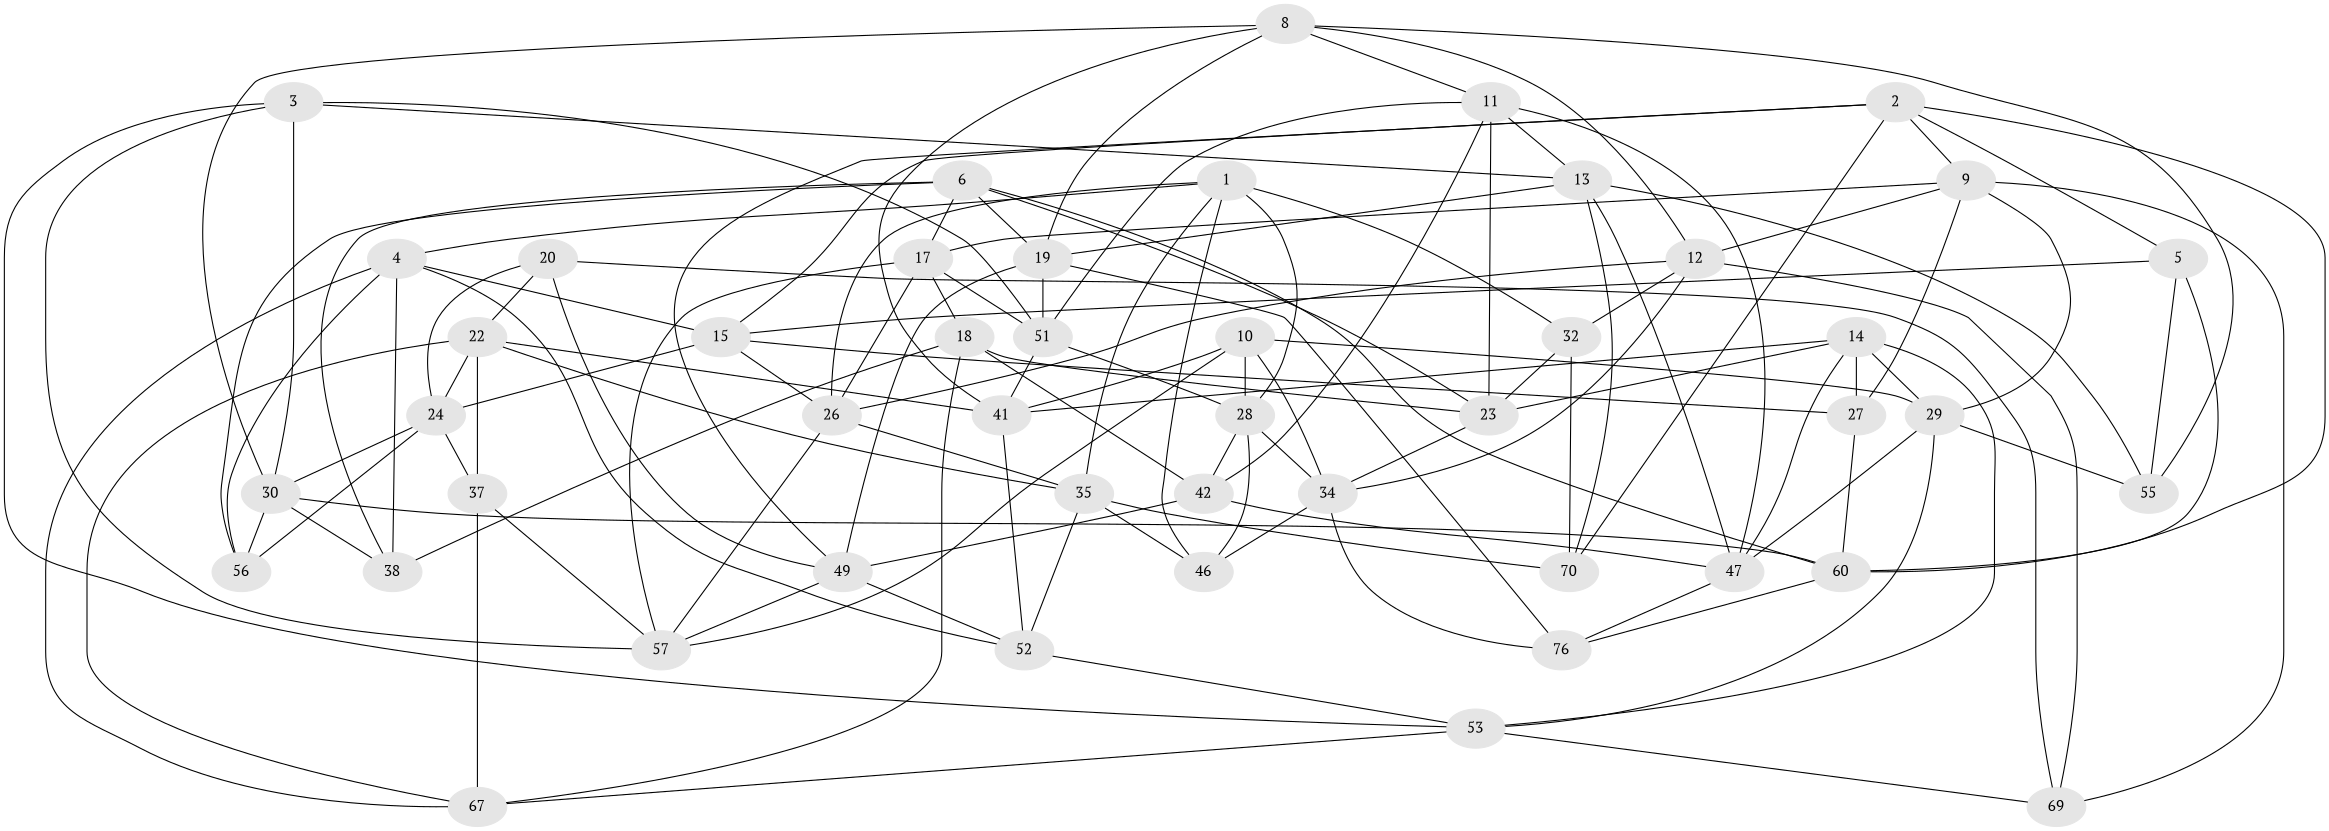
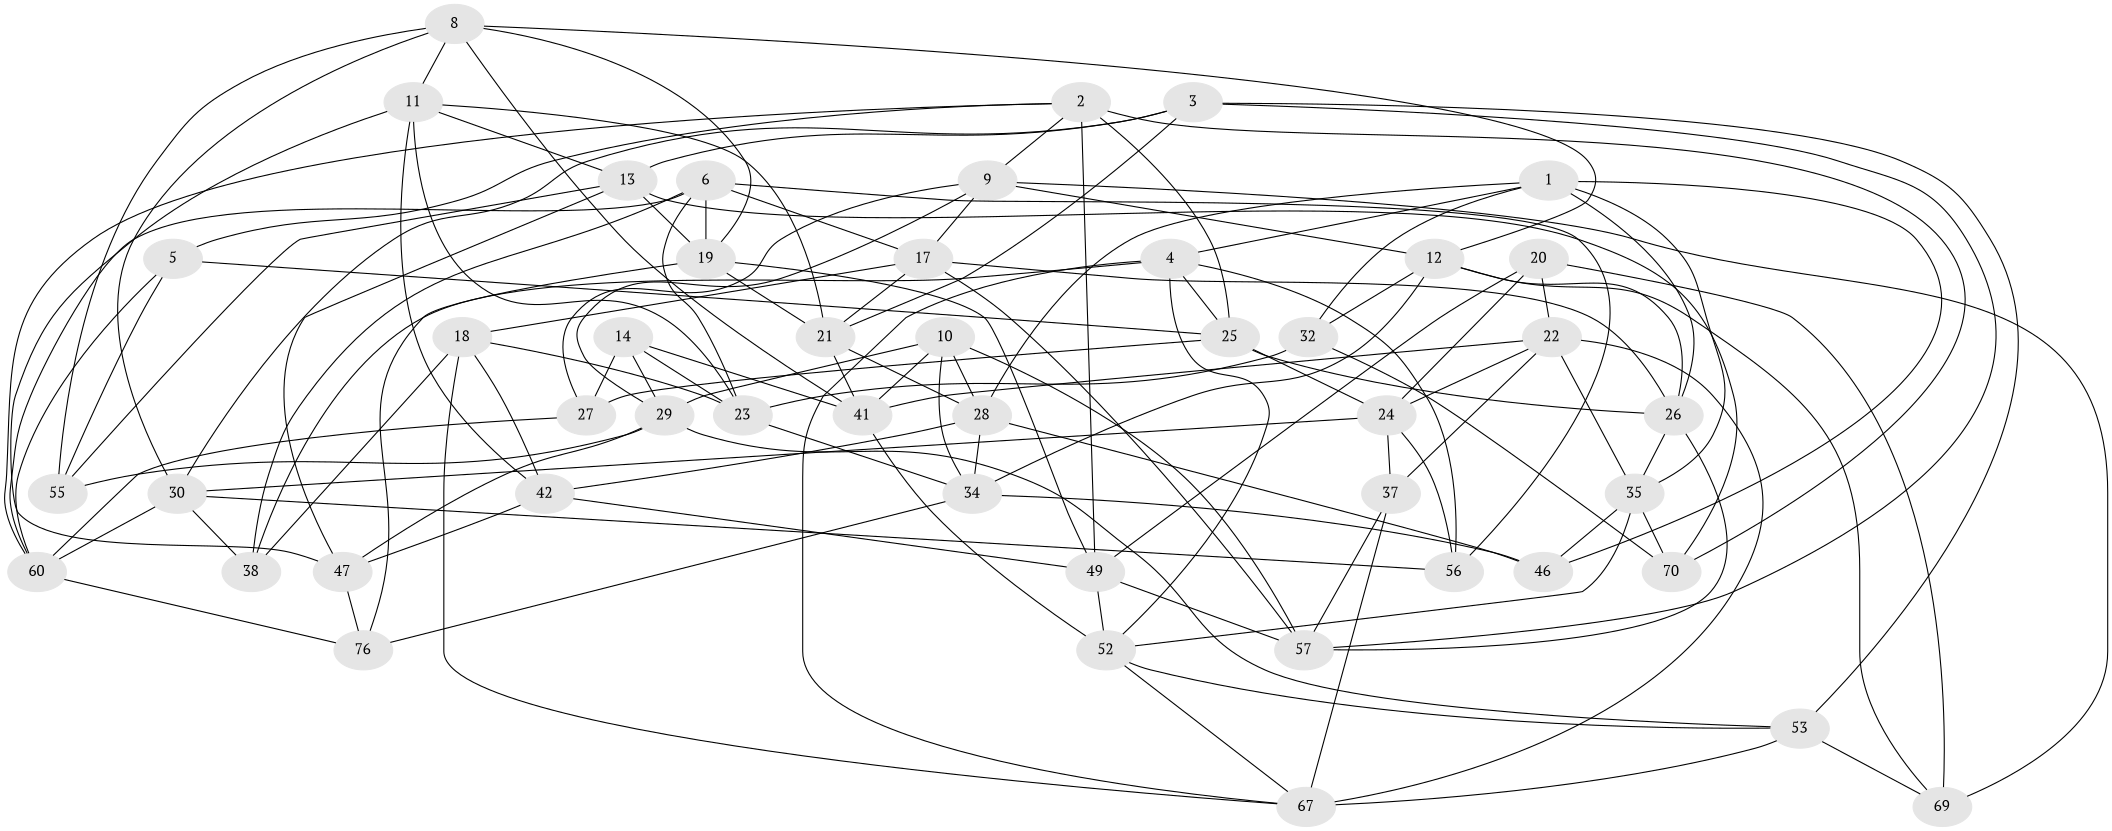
(721, 337) -> (1230, 337)
(1043, 337) -> (826, 337)
(1794, 454) -> none
(1906, 649) -> none
none -> (1206, 729)
